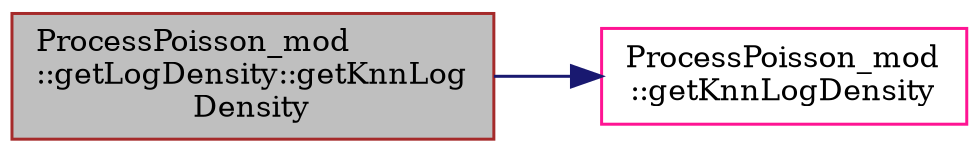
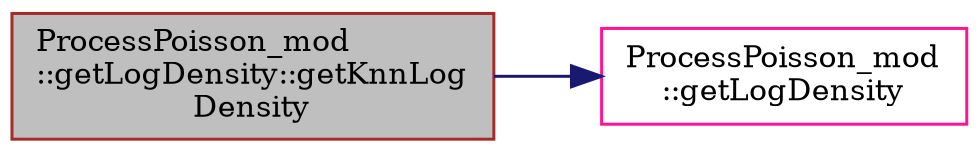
(784, 76) -> (784, 76)
